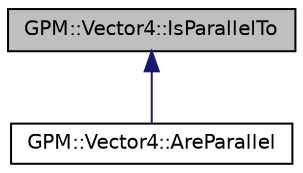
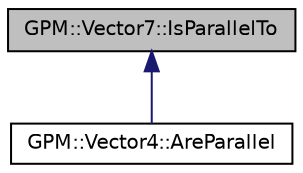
(152, 30) -> (152, 30)
